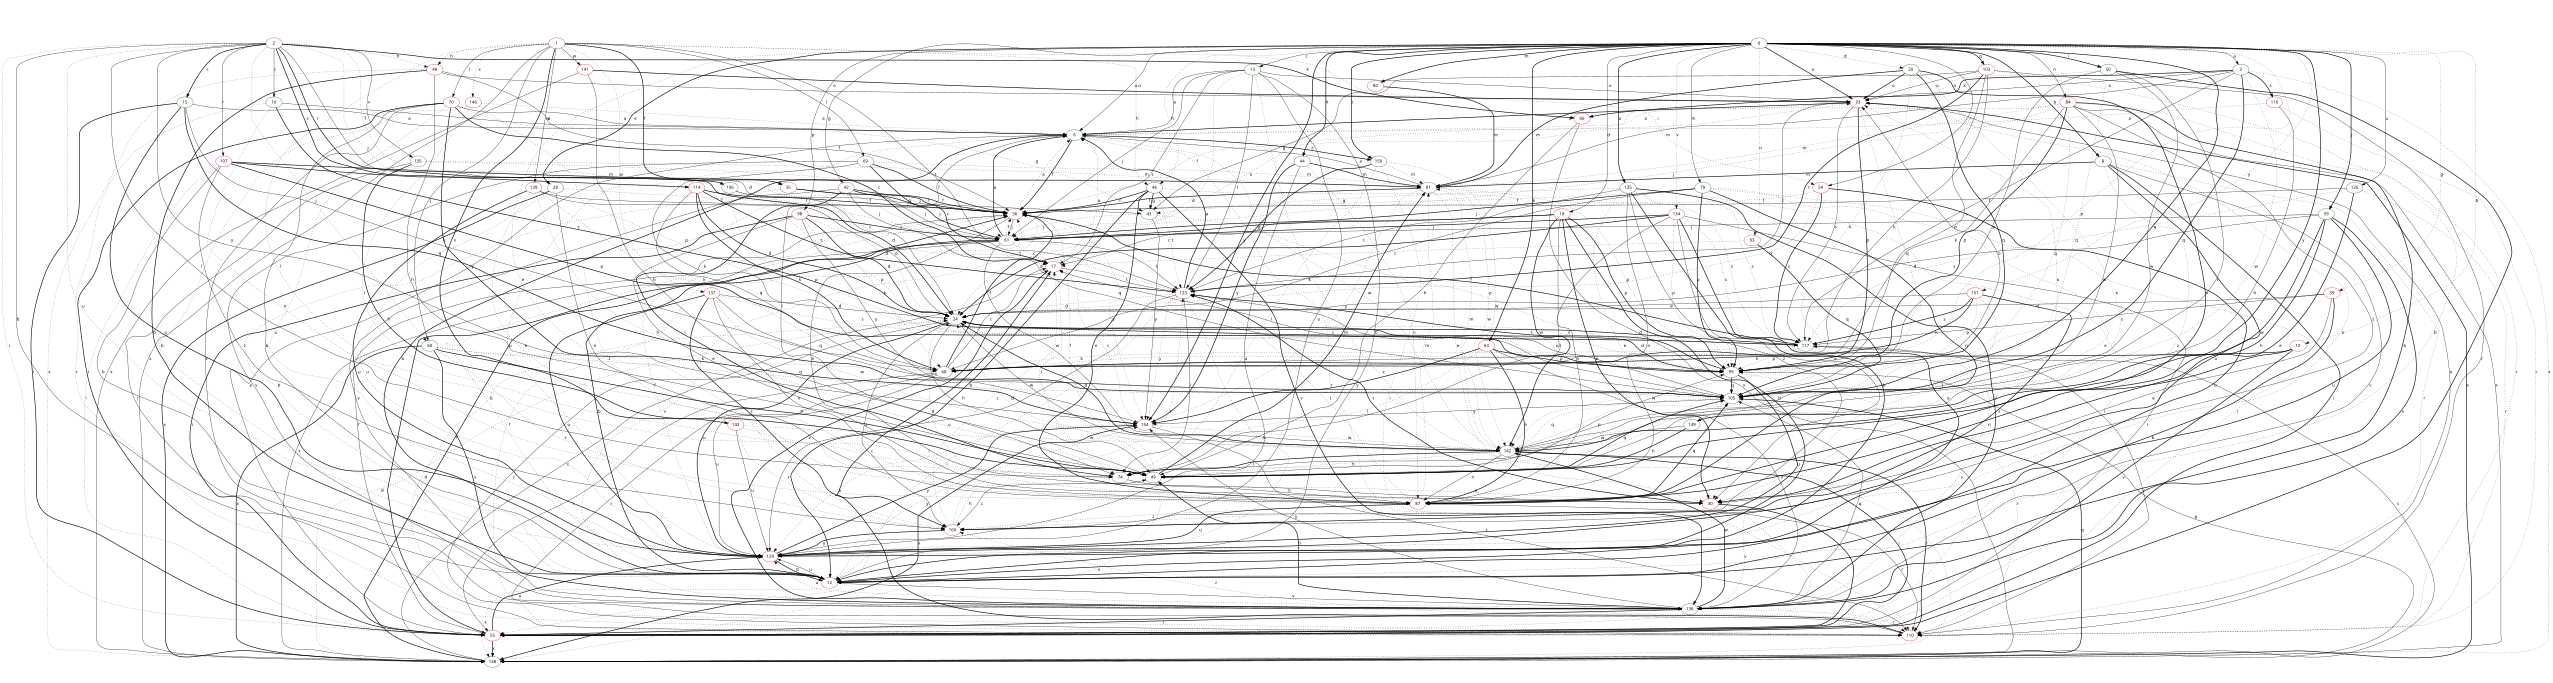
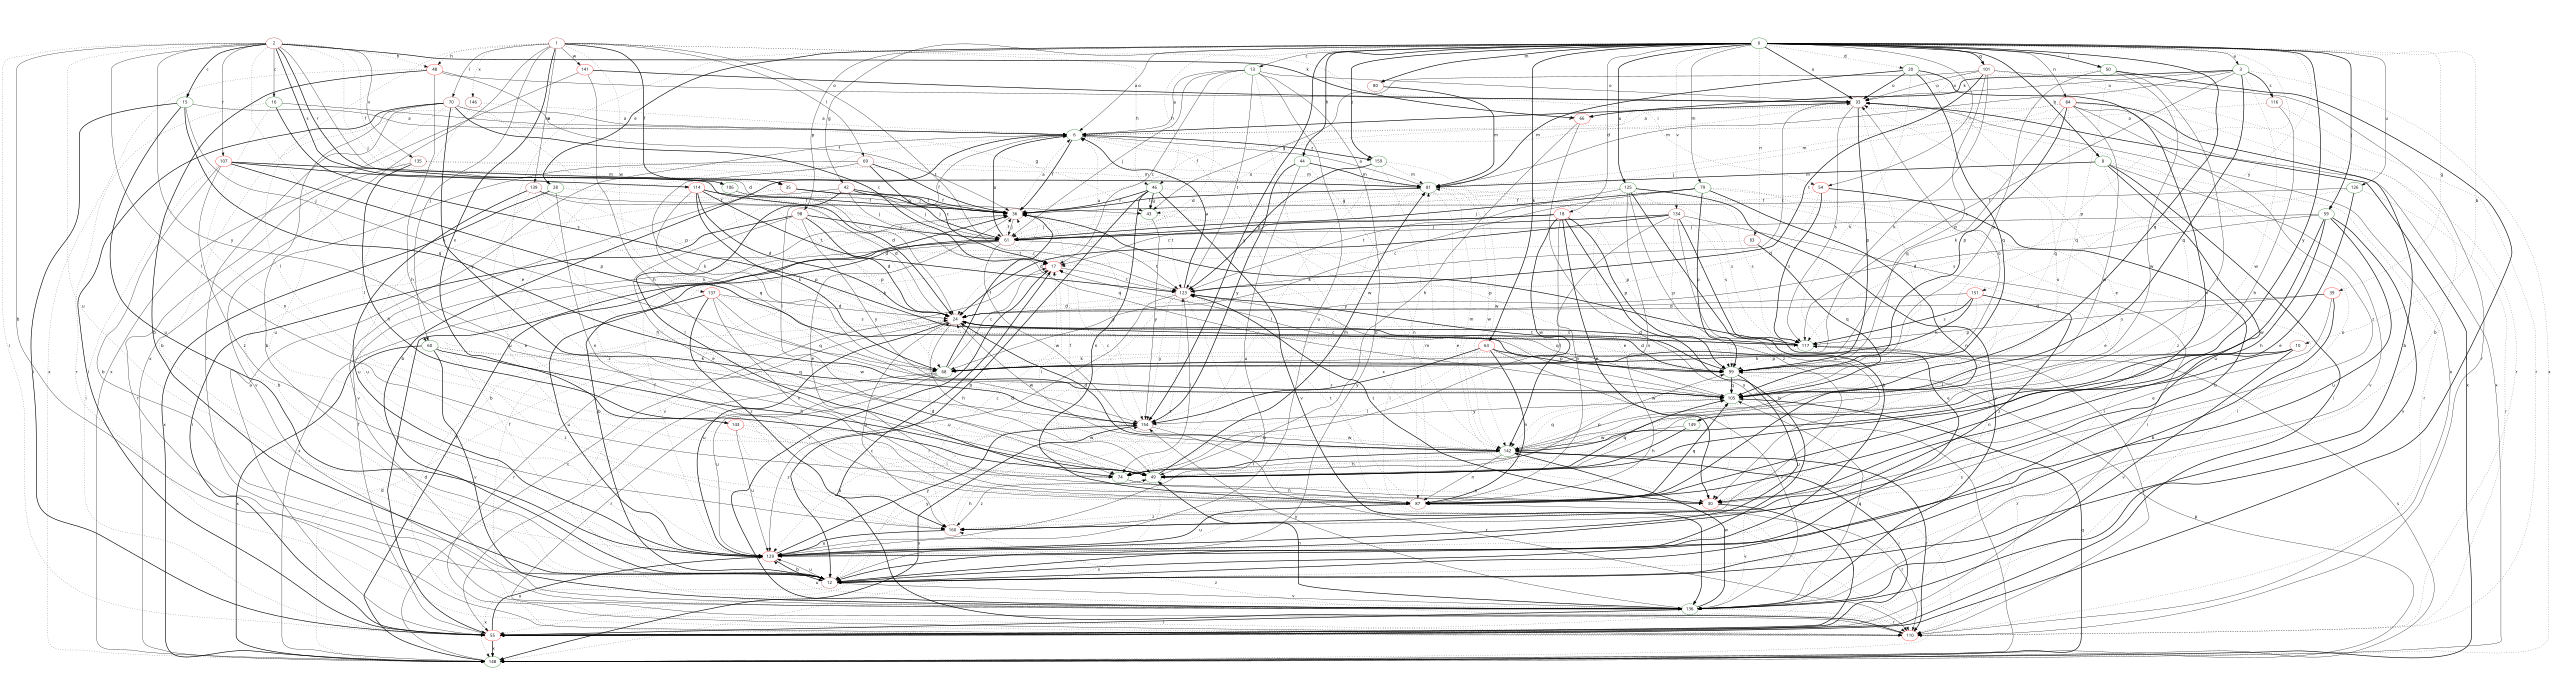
(1987, 70) -> (1987, 70)
